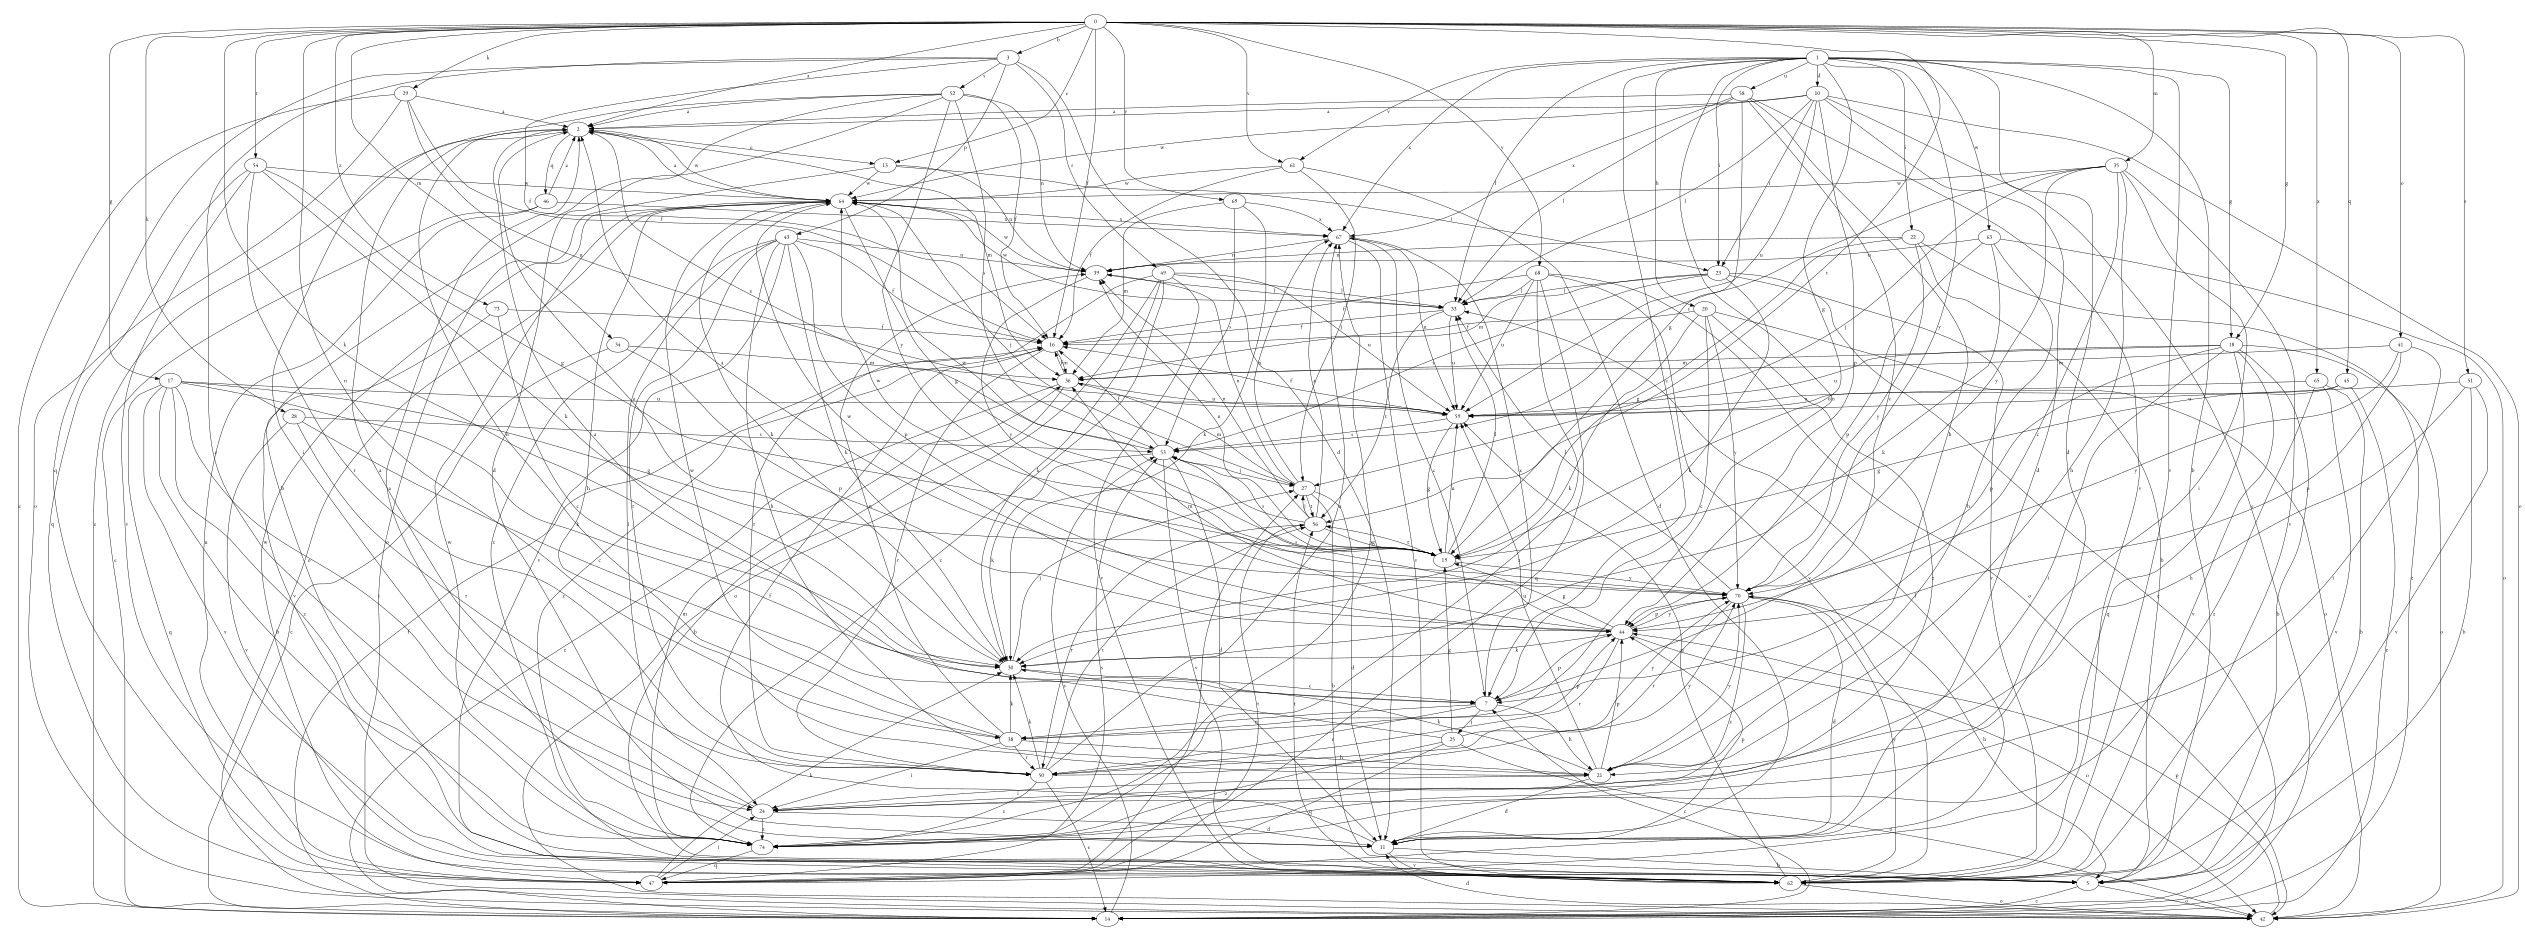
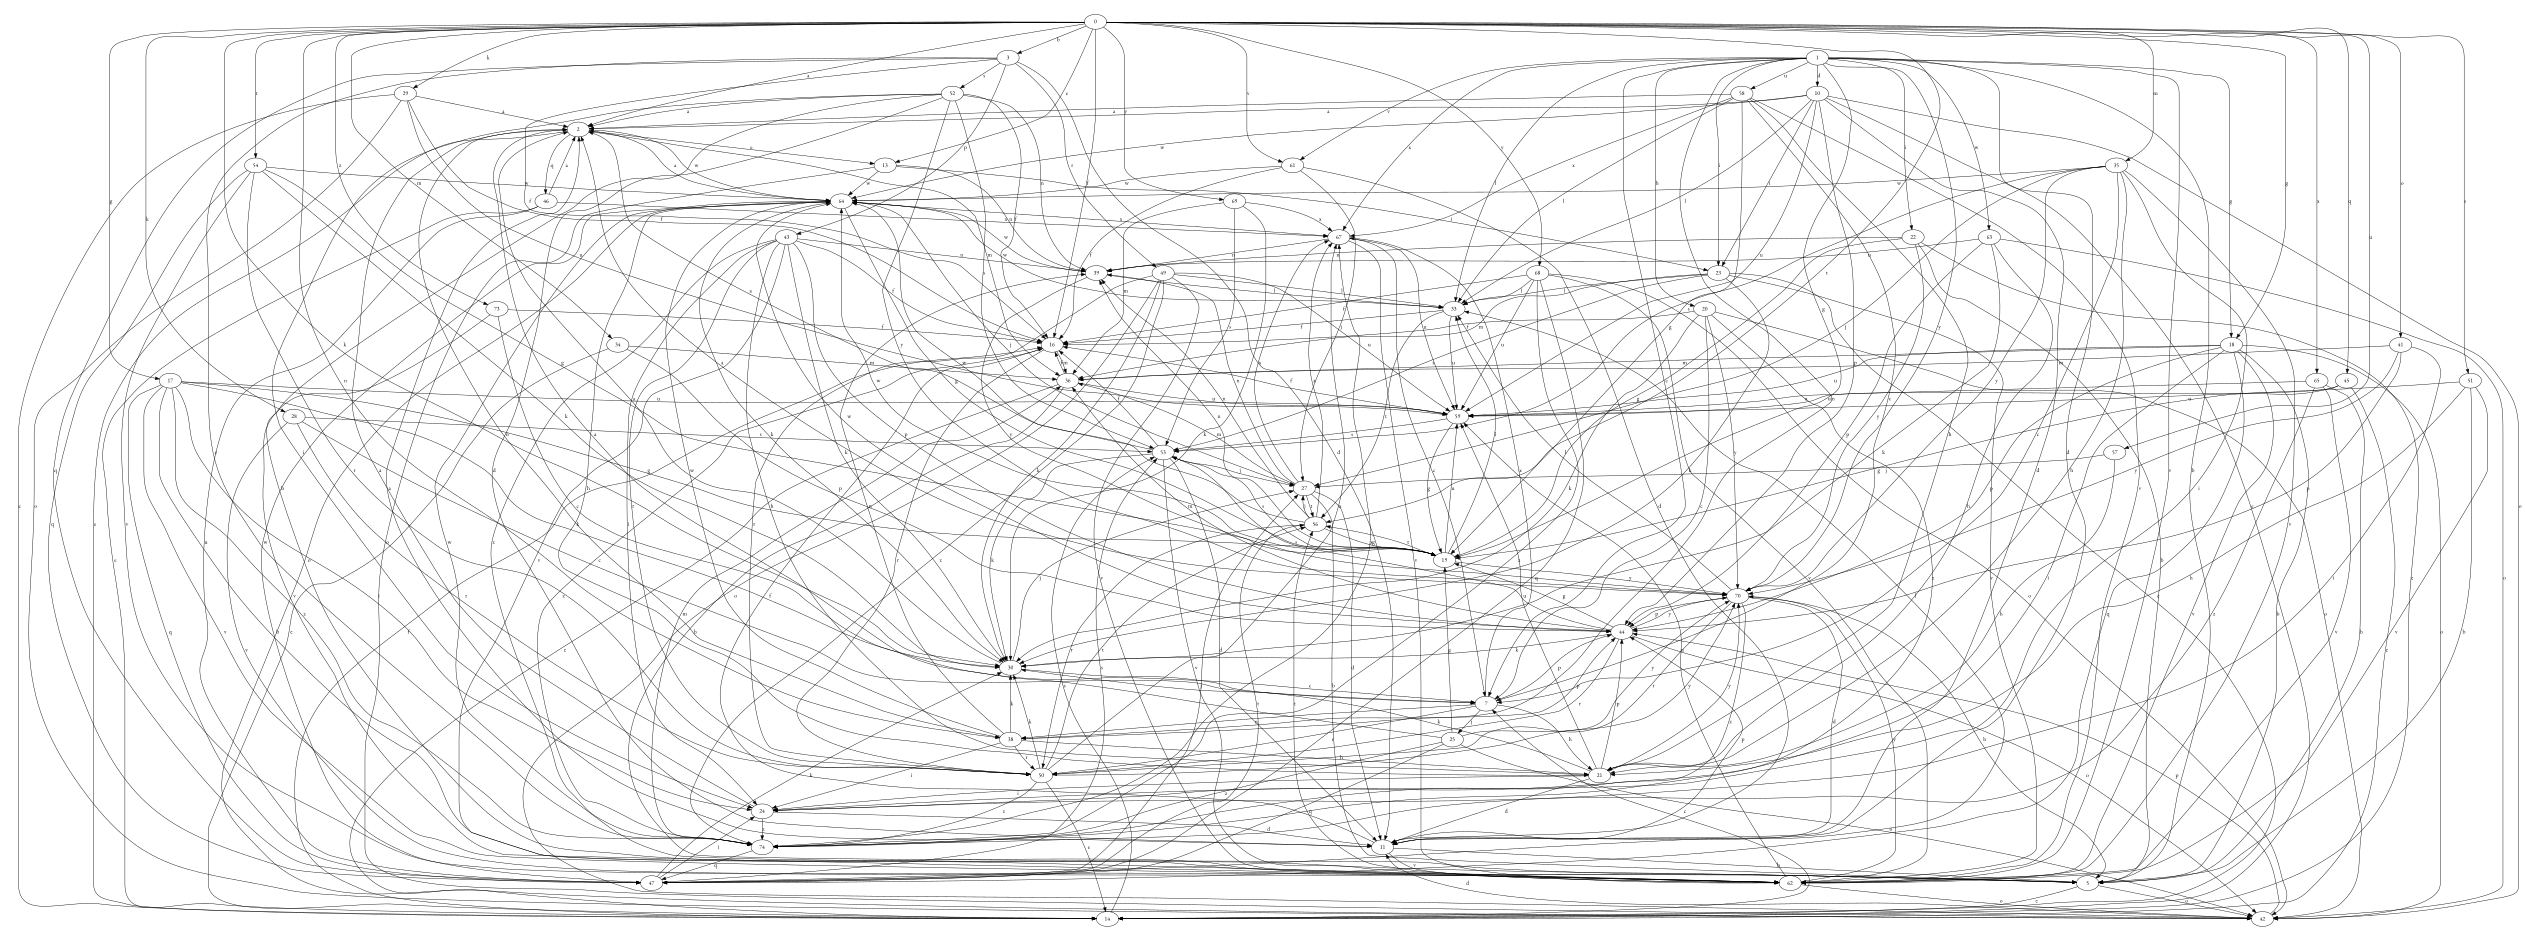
none -> (2115, 452)
